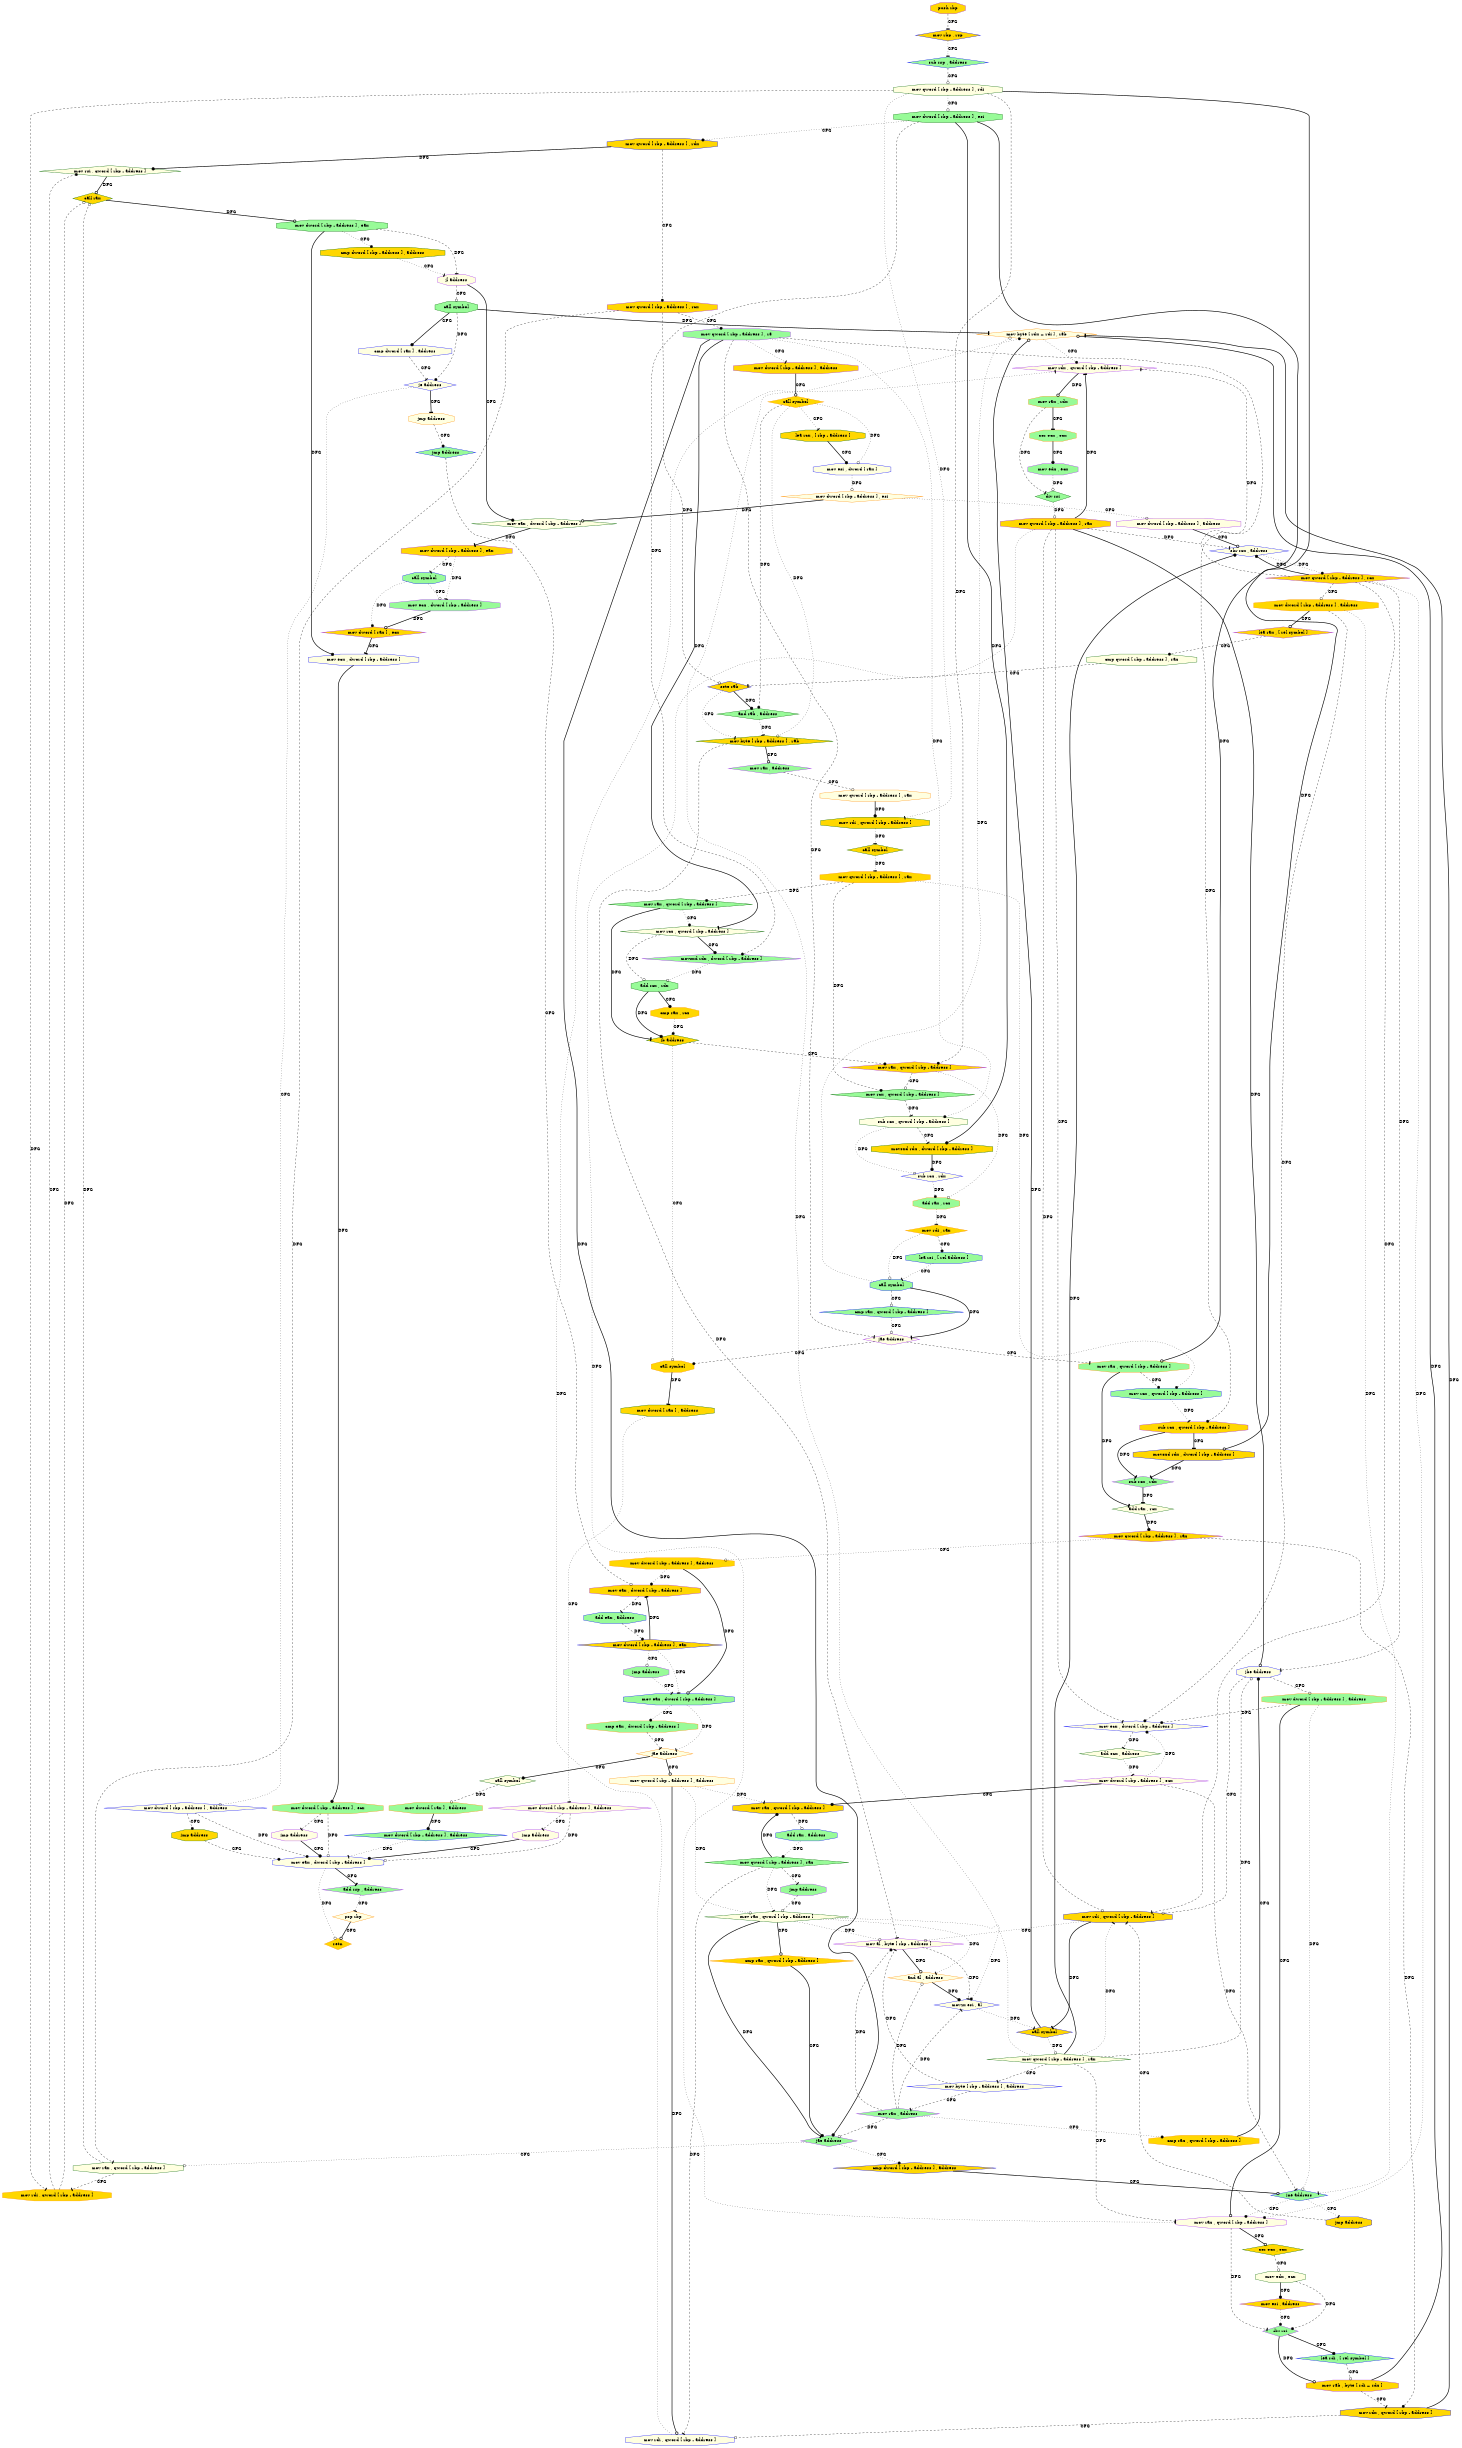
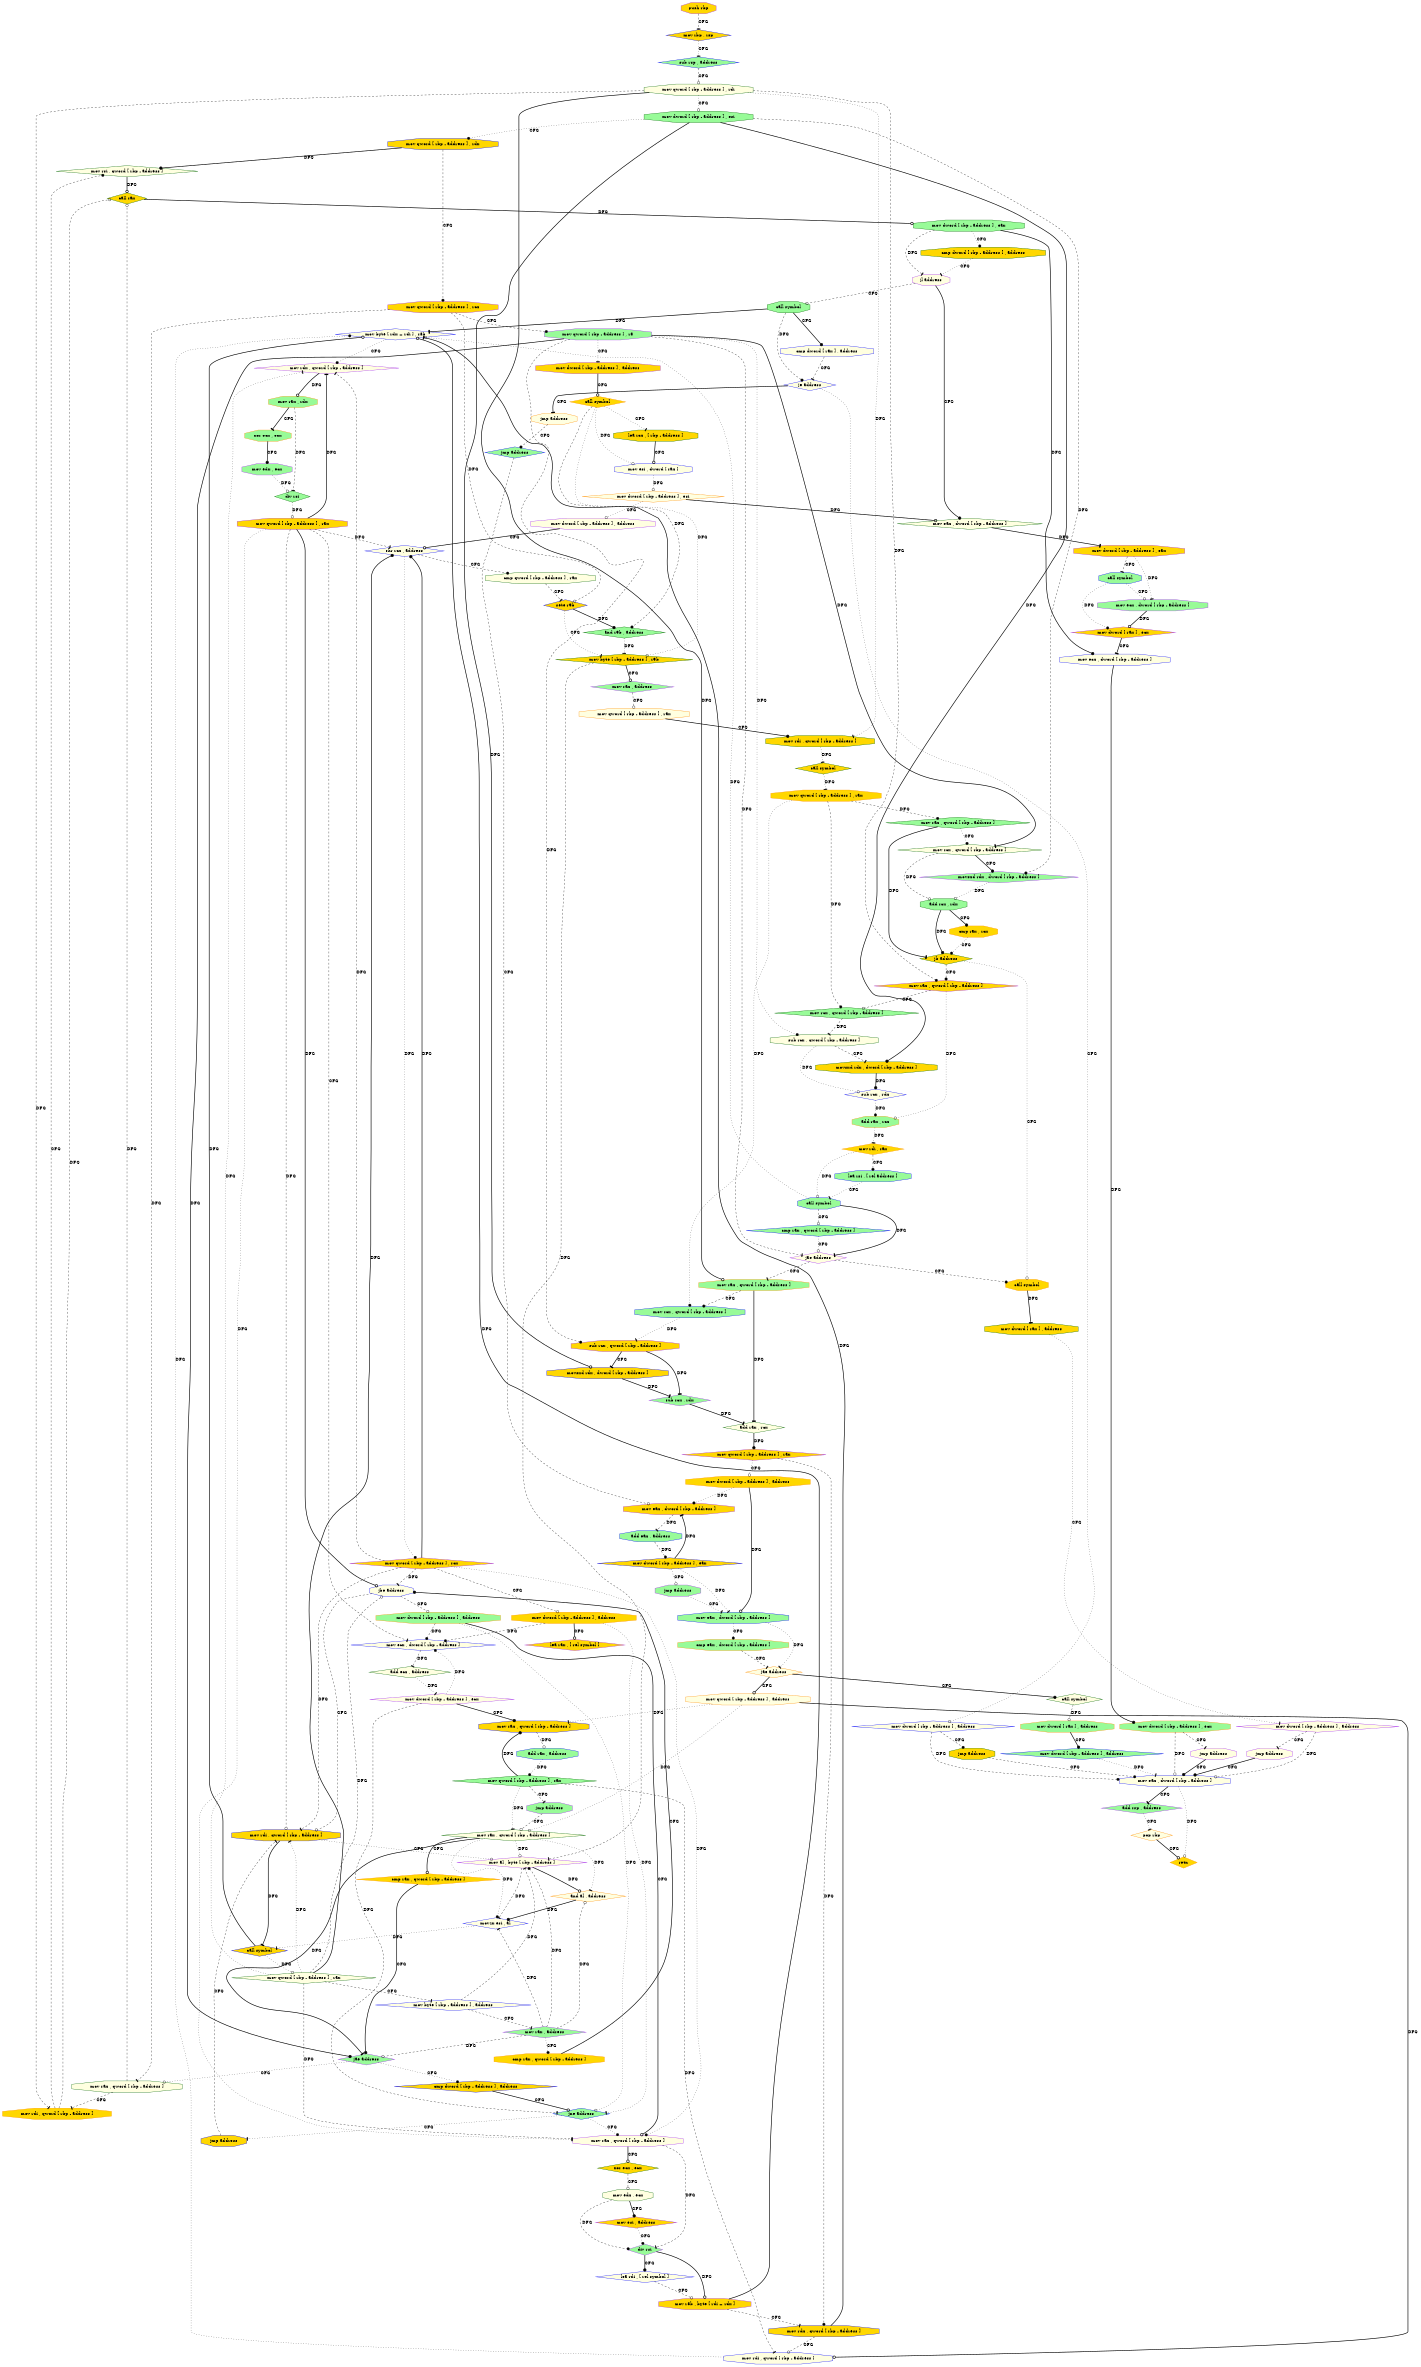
(1037, 334) -> (395, 334)
(837, 451) -> (655, 451)
(1220, 645) -> (462, 565)
(1345, 2358) -> (645, 2277)
